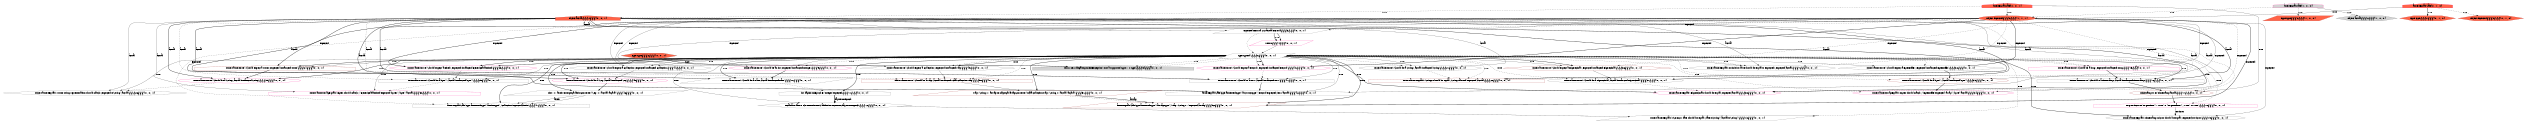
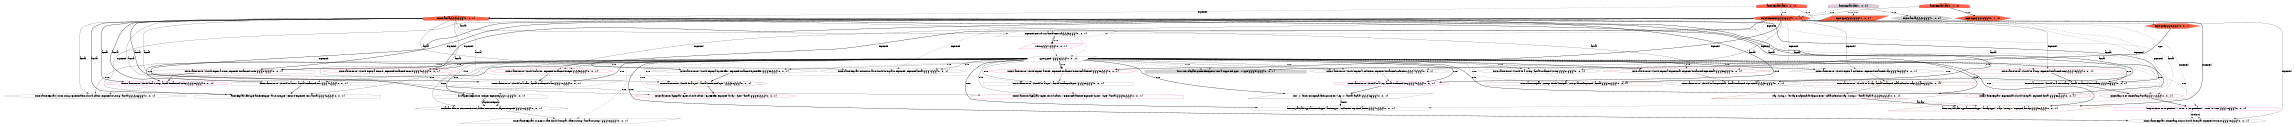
(2197, 9) -> (1979, 23)
(1385, 12) -> (1203, 12)
(2491, 18) -> none
none -> (544, 22)
